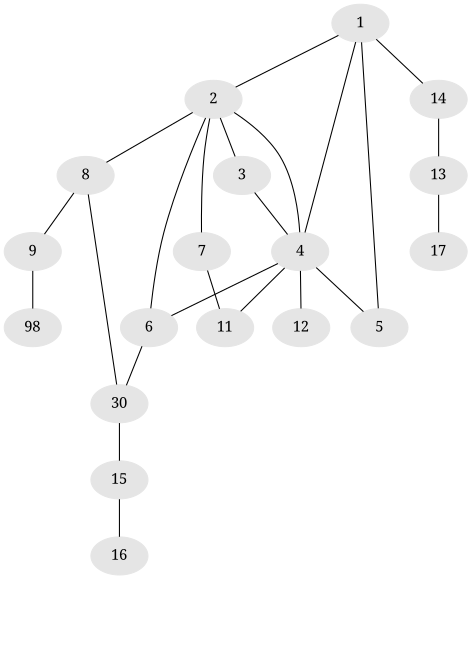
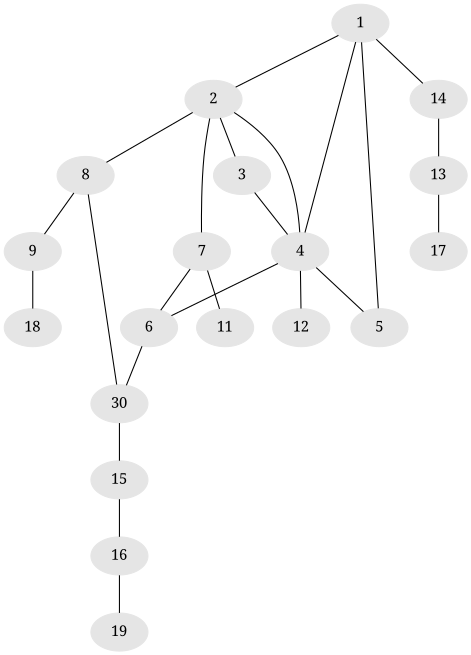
(170, 211) -> (175, 290)
(263, 290) -> none
(33, 328) -> (33, 328)
none -> (119, 632)
